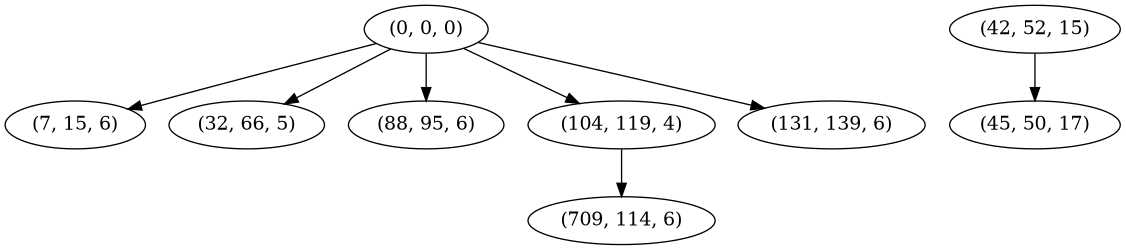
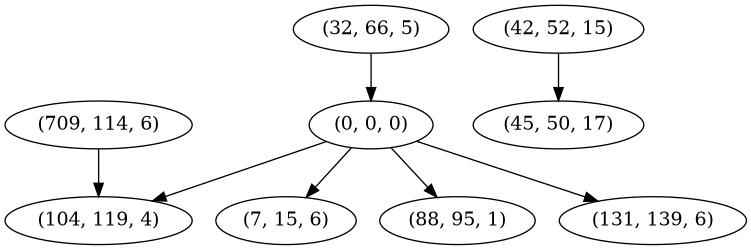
(344, 73) -> (371, 71)
(426, 125) -> (457, 221)
(622, 166) -> (99, 166)
